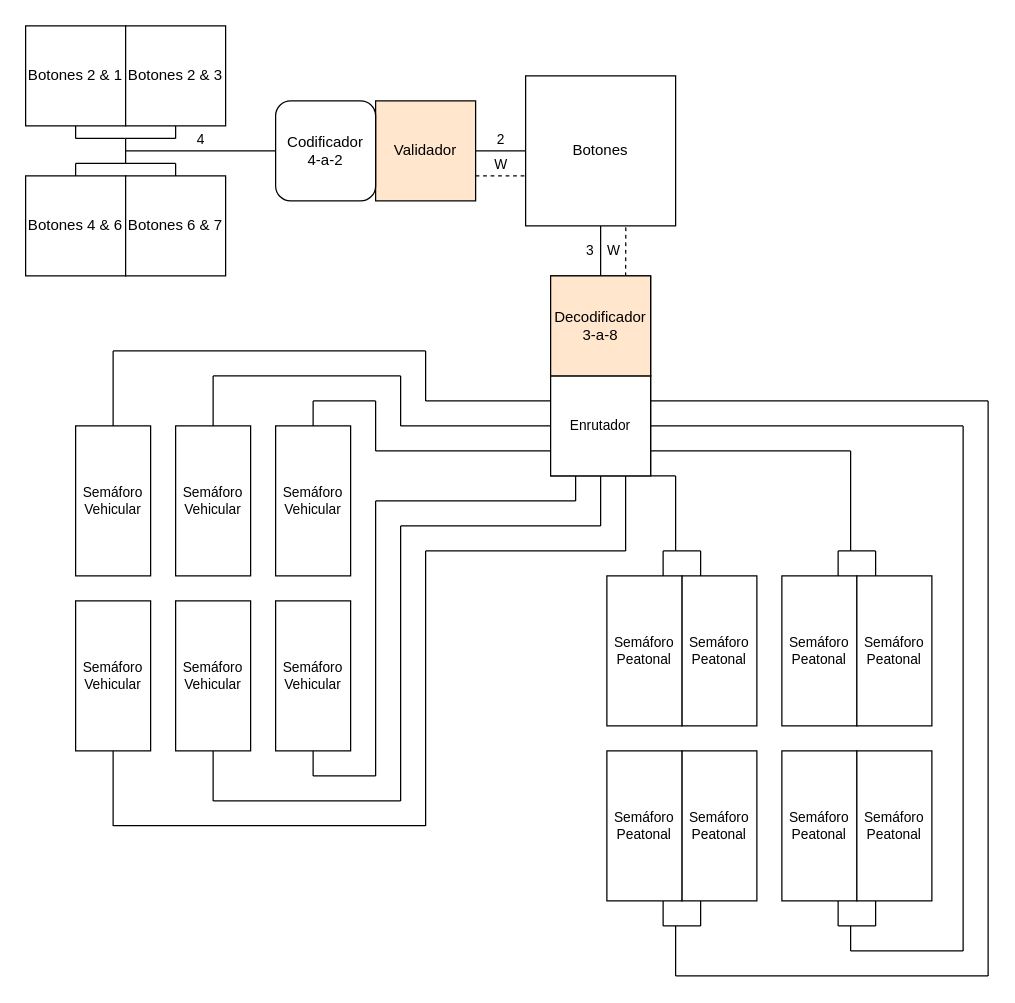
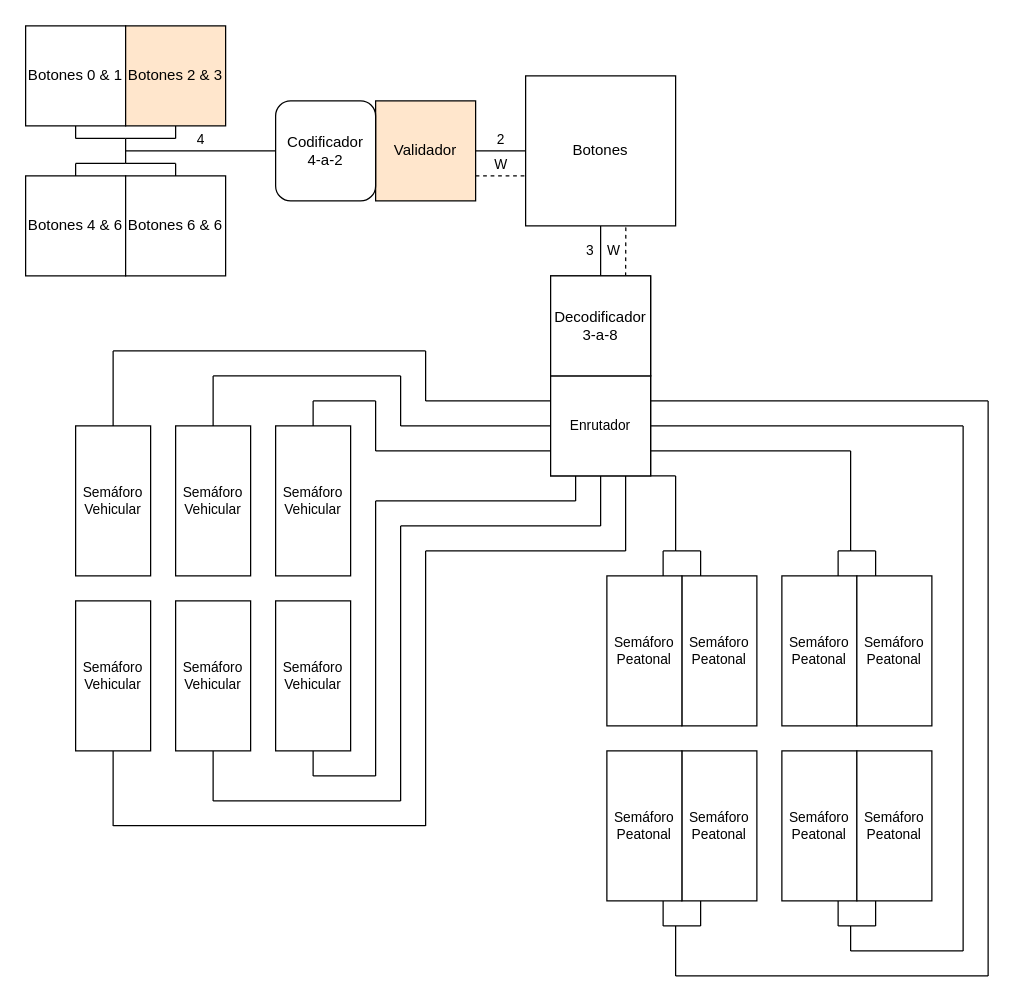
(76, 76) -> (76, 76)
(176, 76) -> (176, 76)
(176, 226) -> (176, 226)
(601, 326) -> (601, 326)
